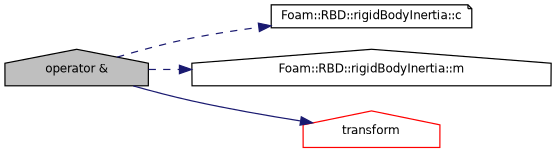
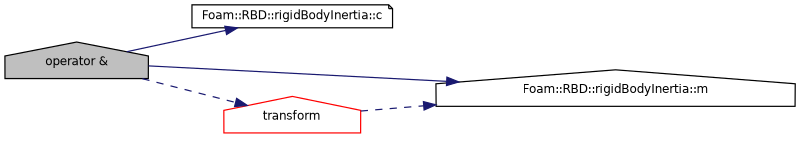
(187, 39) -> (176, 41)
(164, 69) -> (298, 74)
(216, 106) -> (189, 91)
none -> (392, 108)
